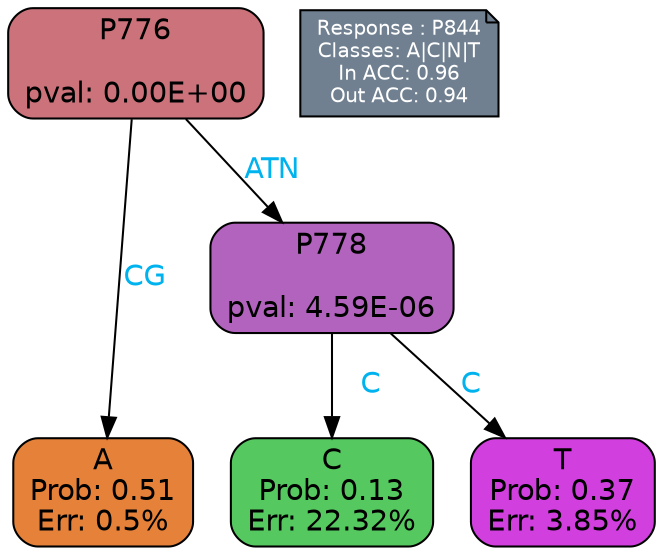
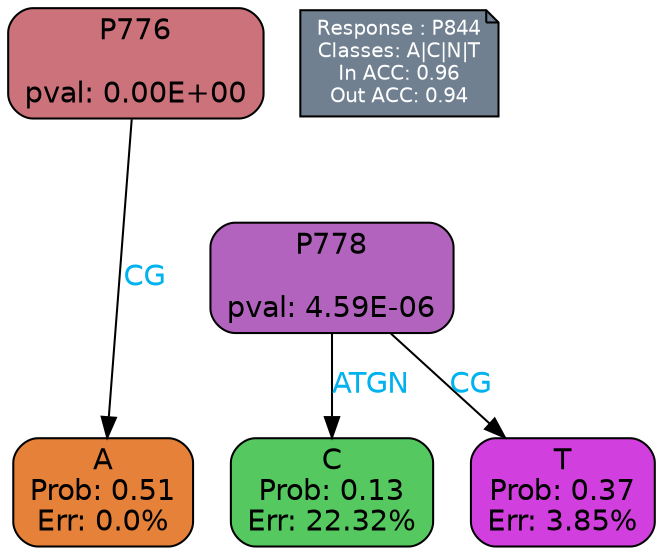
(227, 163) -> none
(371, 385) -> (371, 385)
(471, 385) -> (471, 385)
(103, 492) -> (103, 492)
